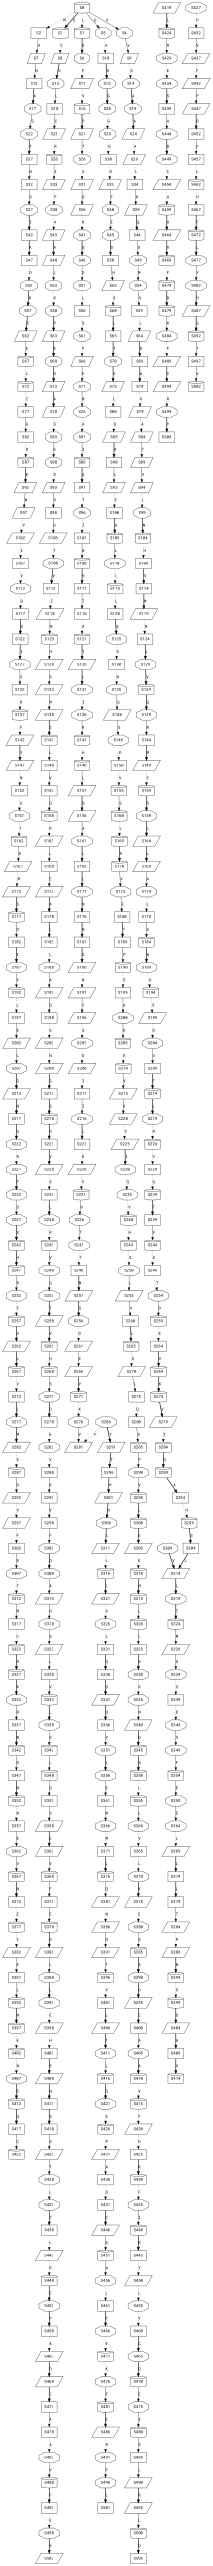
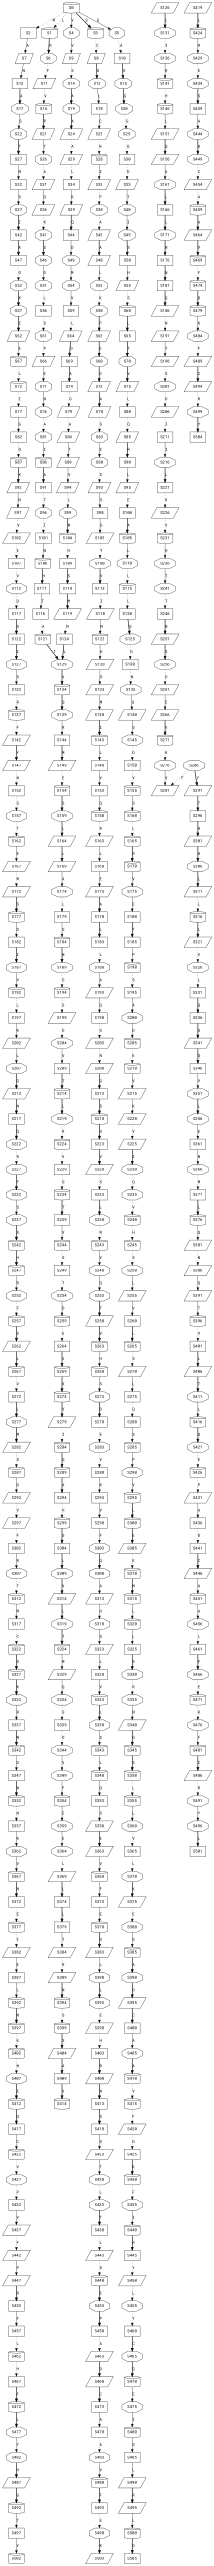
(82, 650) -> (52, 651)
(184, 1560) -> (62, 1560)
none -> (16, 2166)
